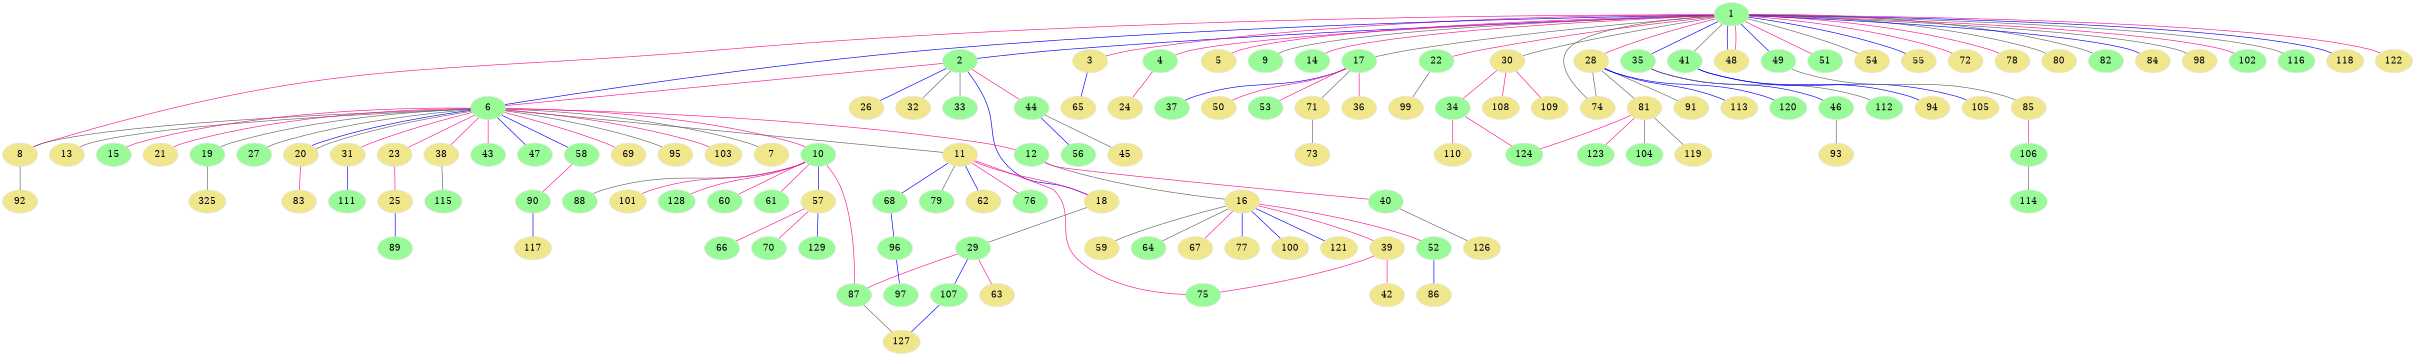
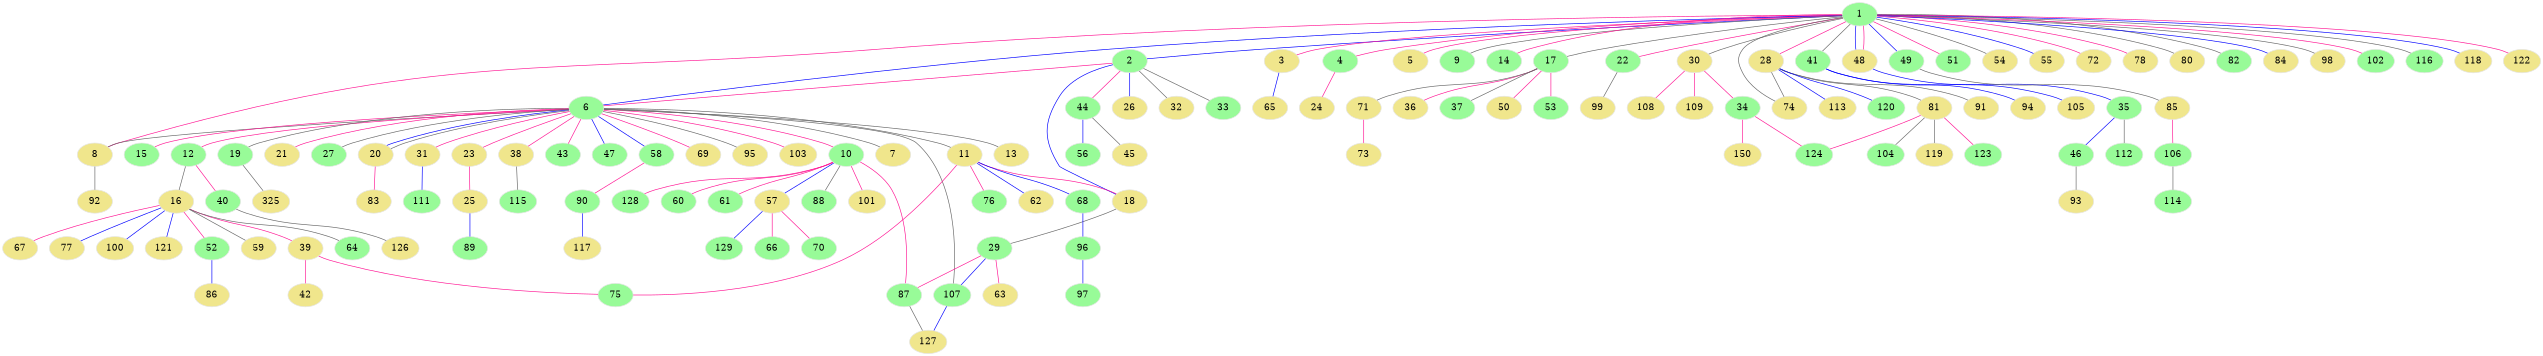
(1685, 38) -> (1992, 84)
(1266, 84) -> (1504, 84)
(1312, 131) -> (1364, 131)
none -> (915, 143)
(1453, 155) -> (1743, 155)
(937, 201) -> none
